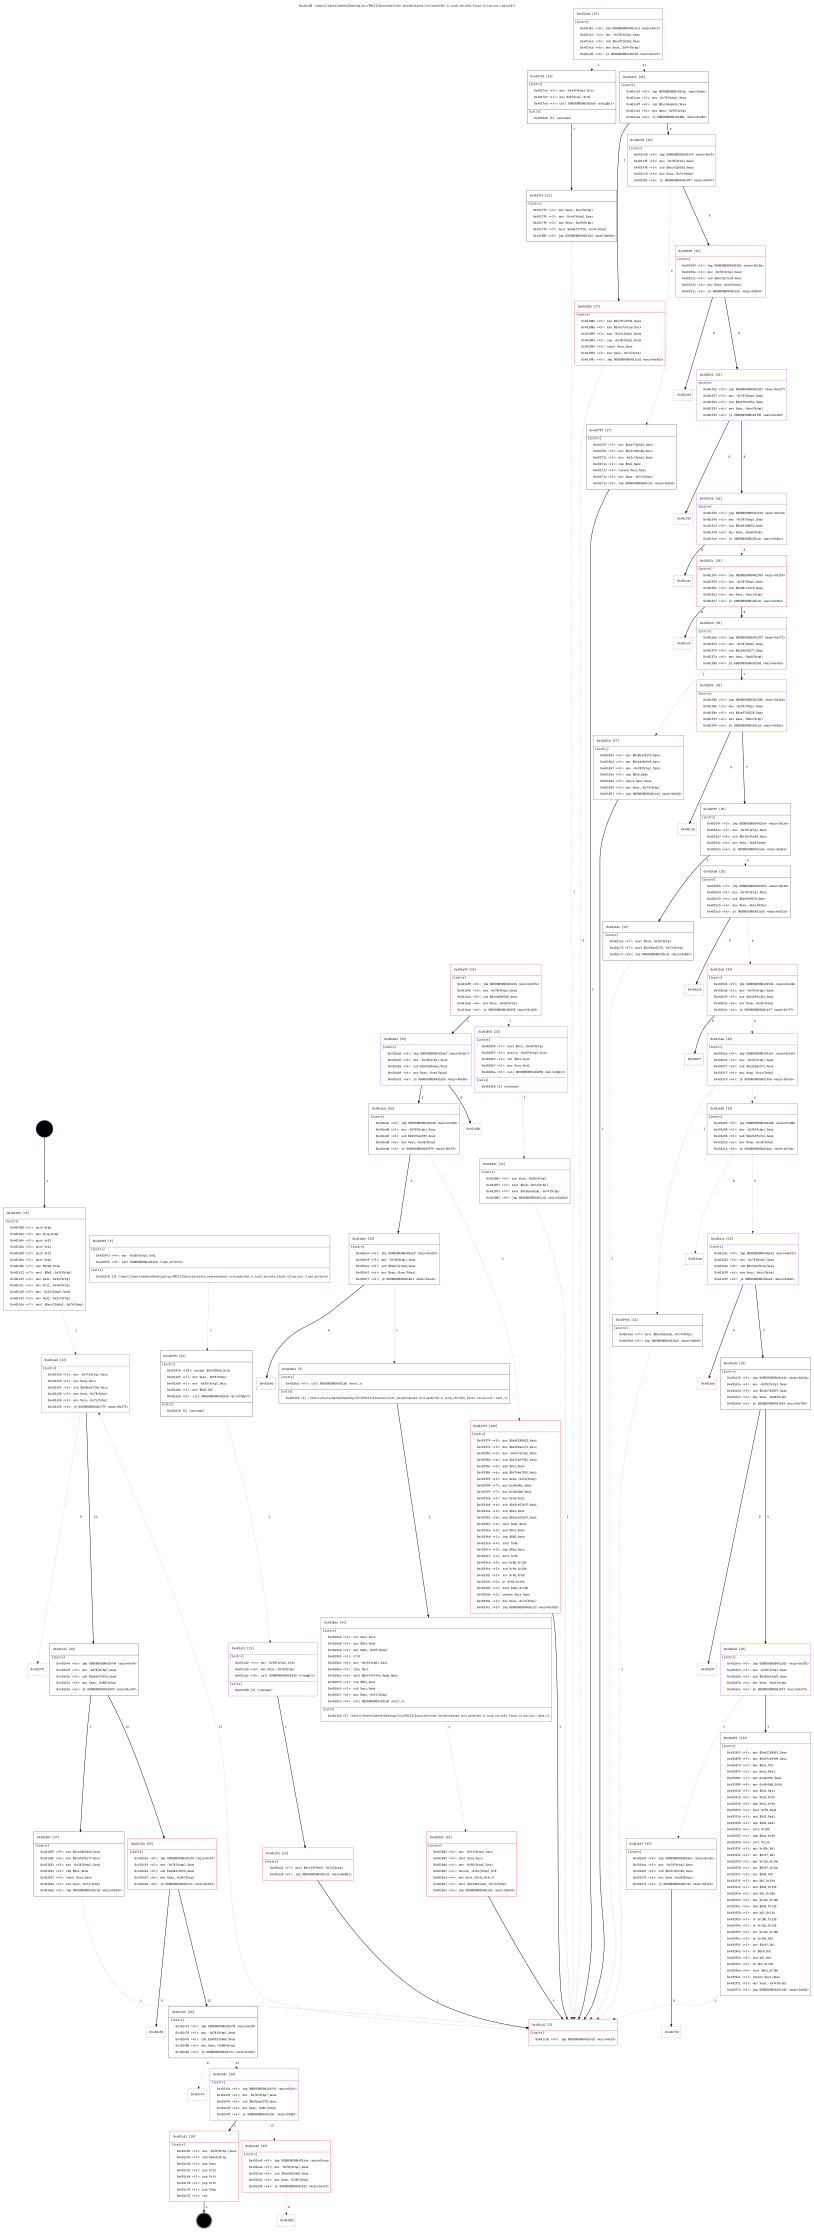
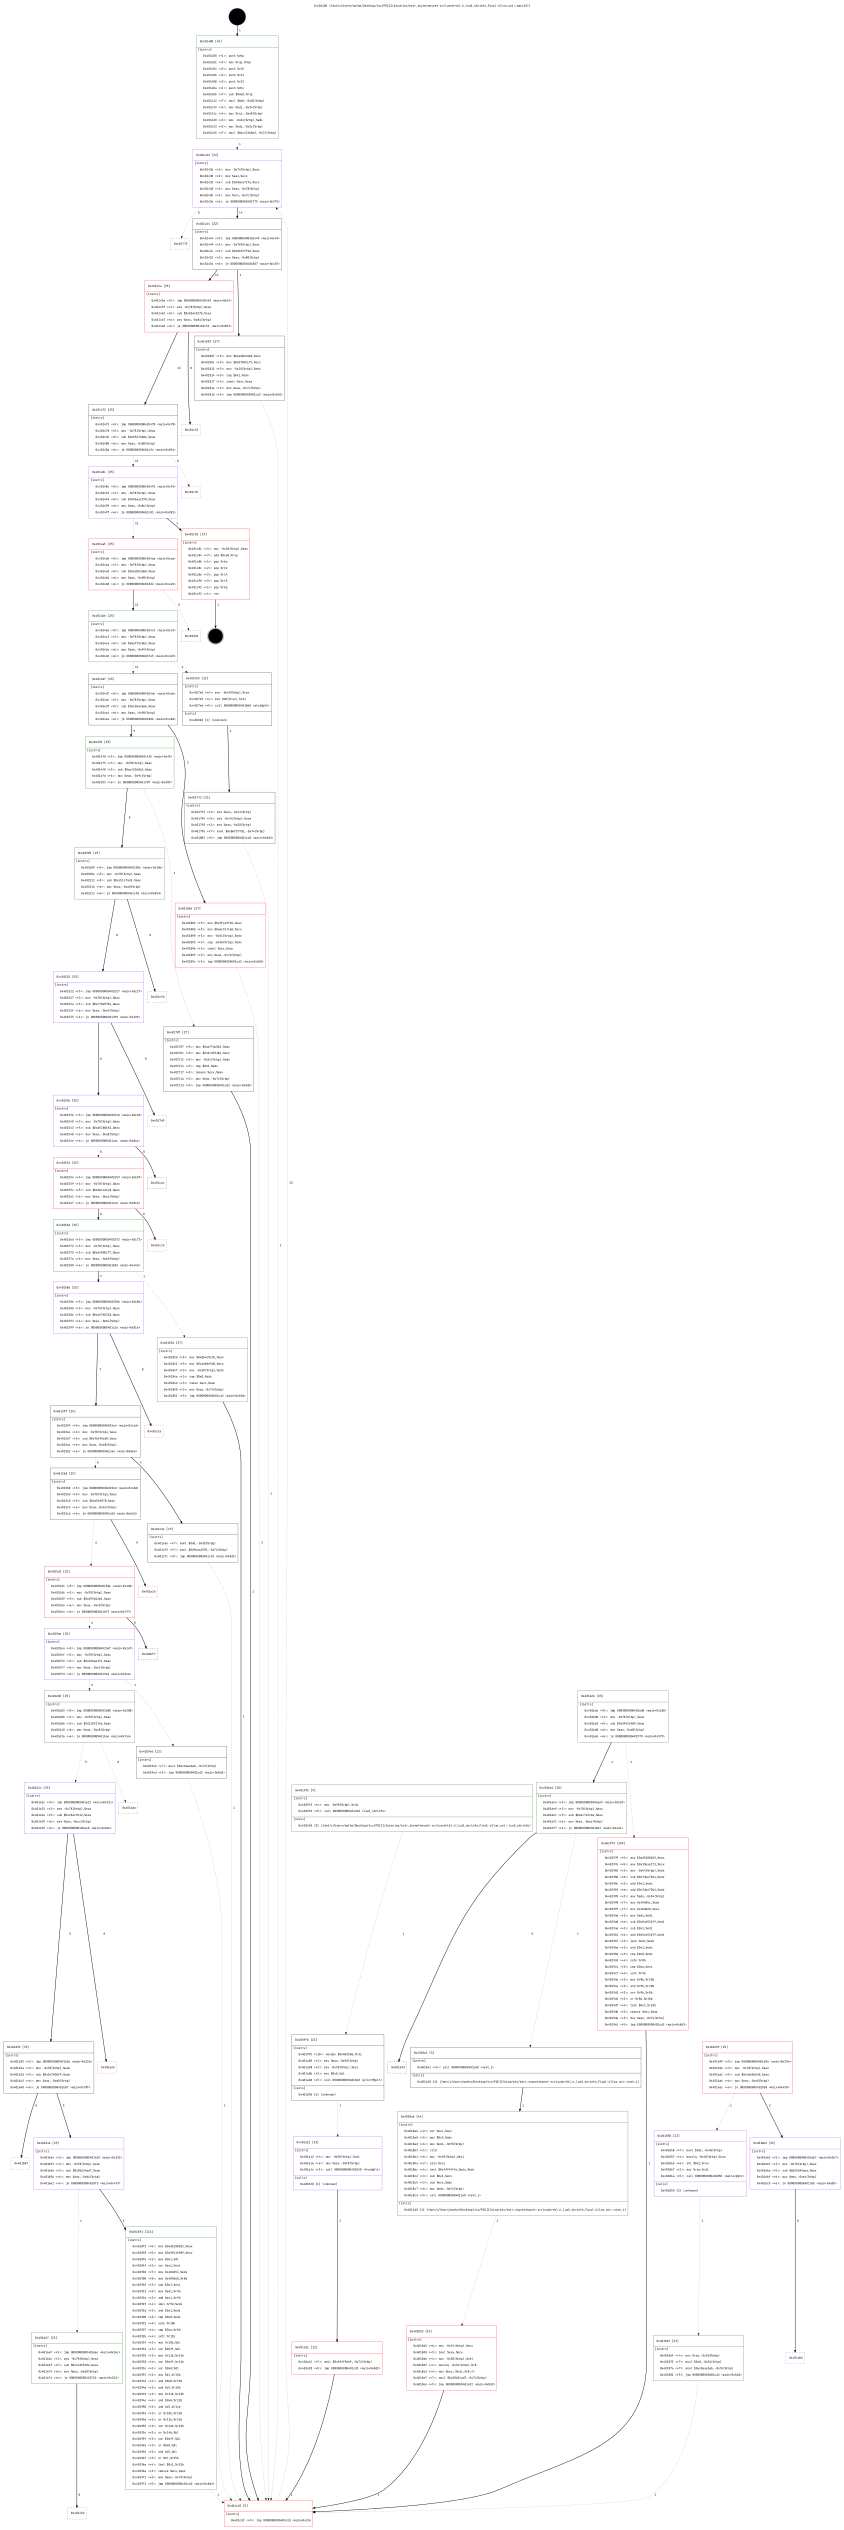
(720, 271) -> (120, 873)
none -> (133, 599)
(420, 1093) -> none
